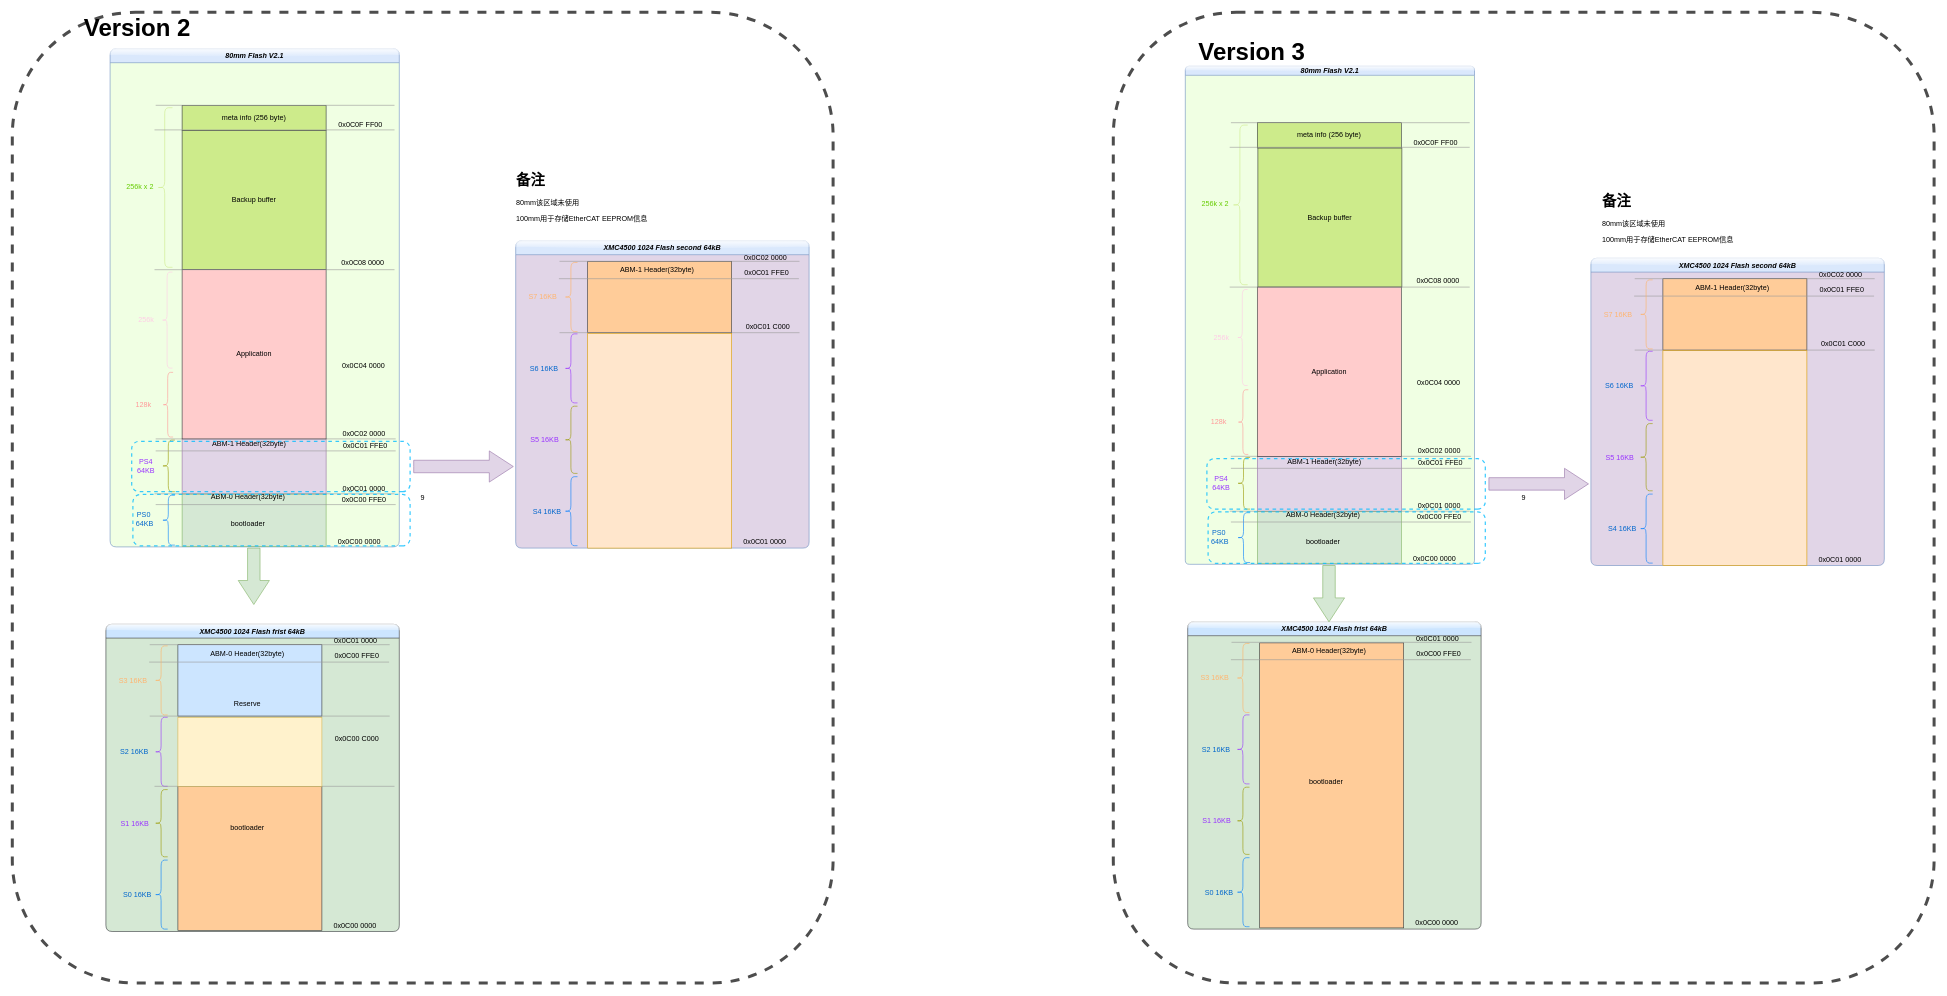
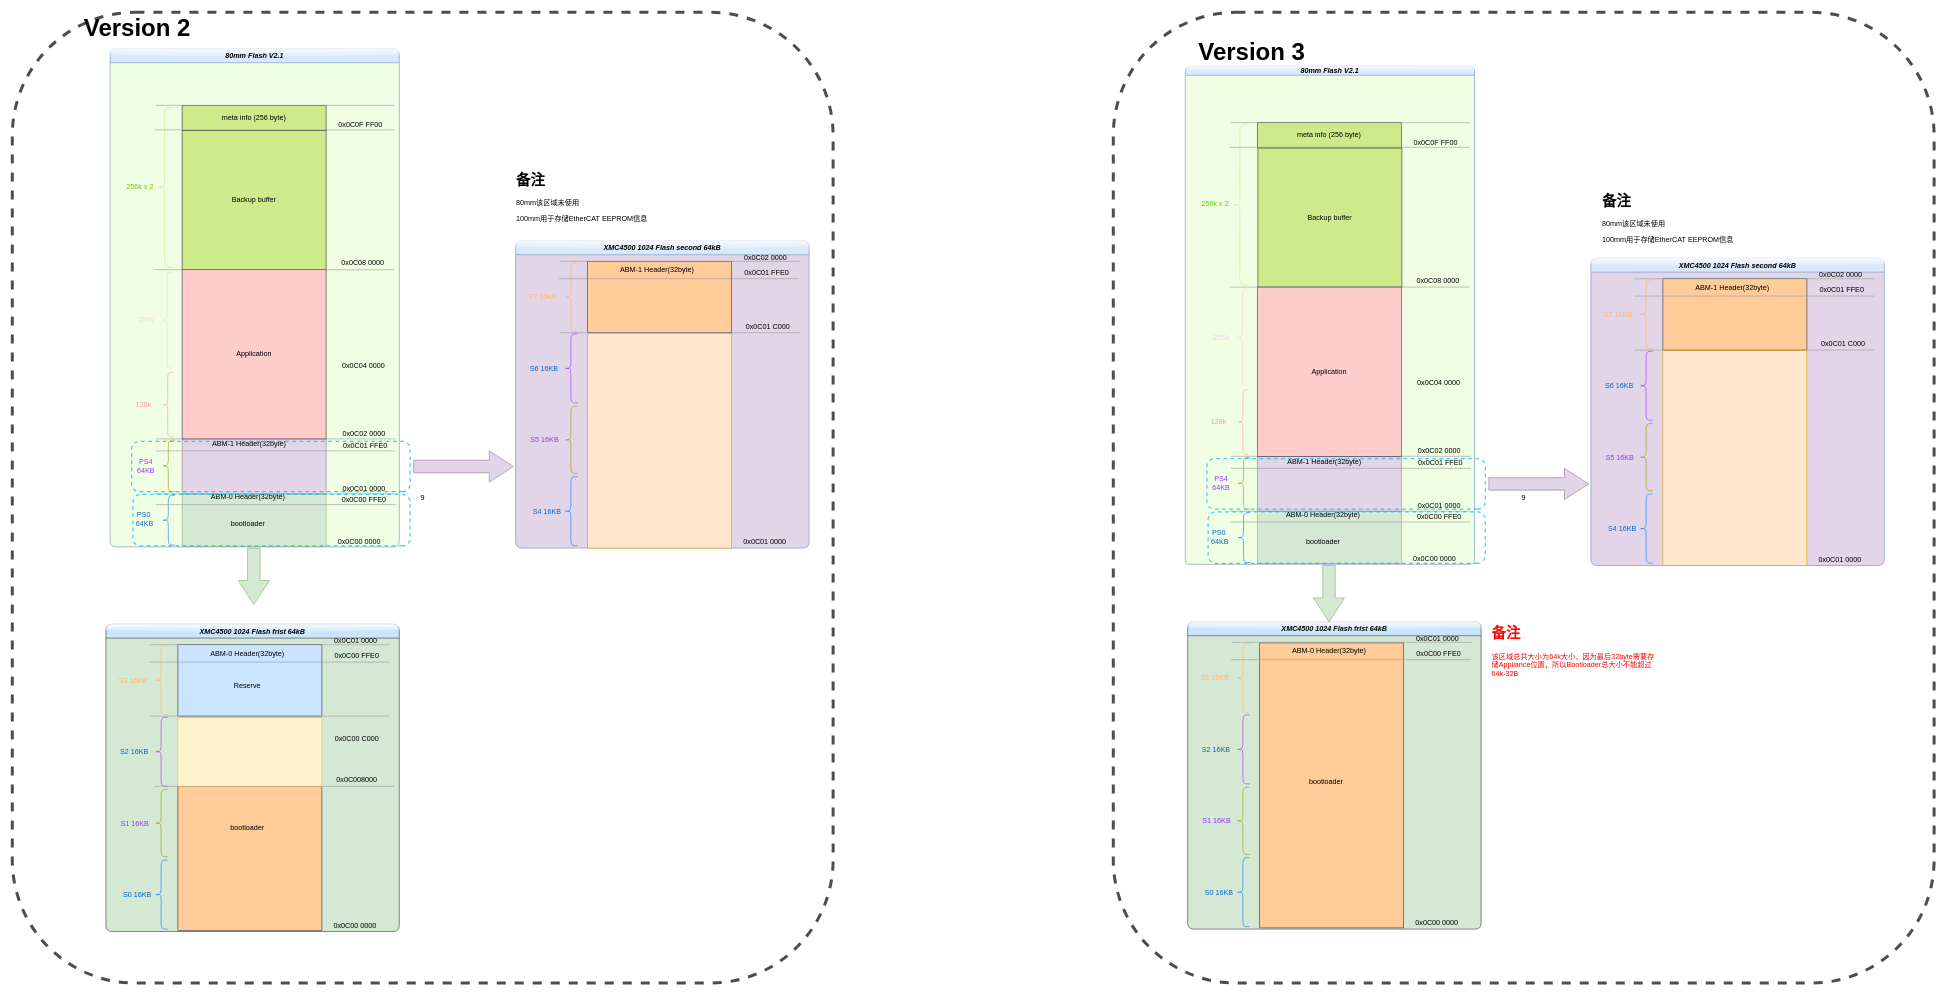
none -> (1573, 655)
(248, 704) -> (248, 686)
none -> (357, 780)
